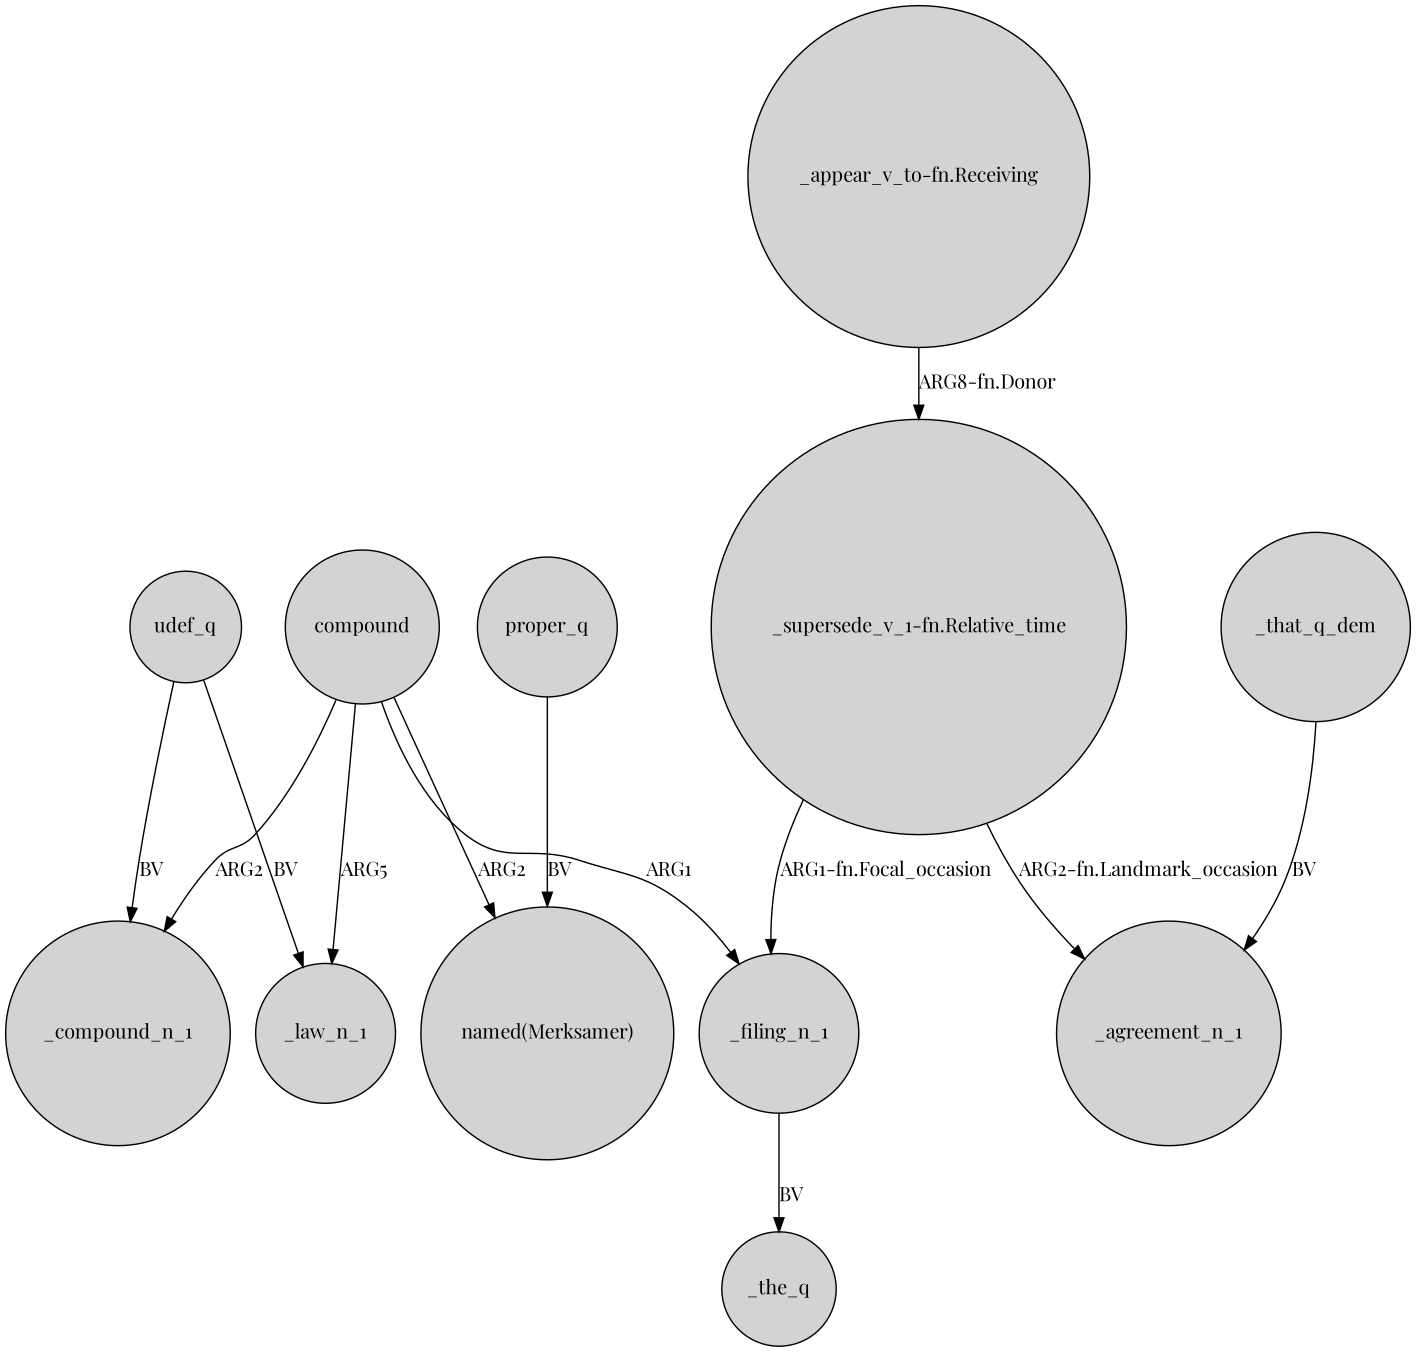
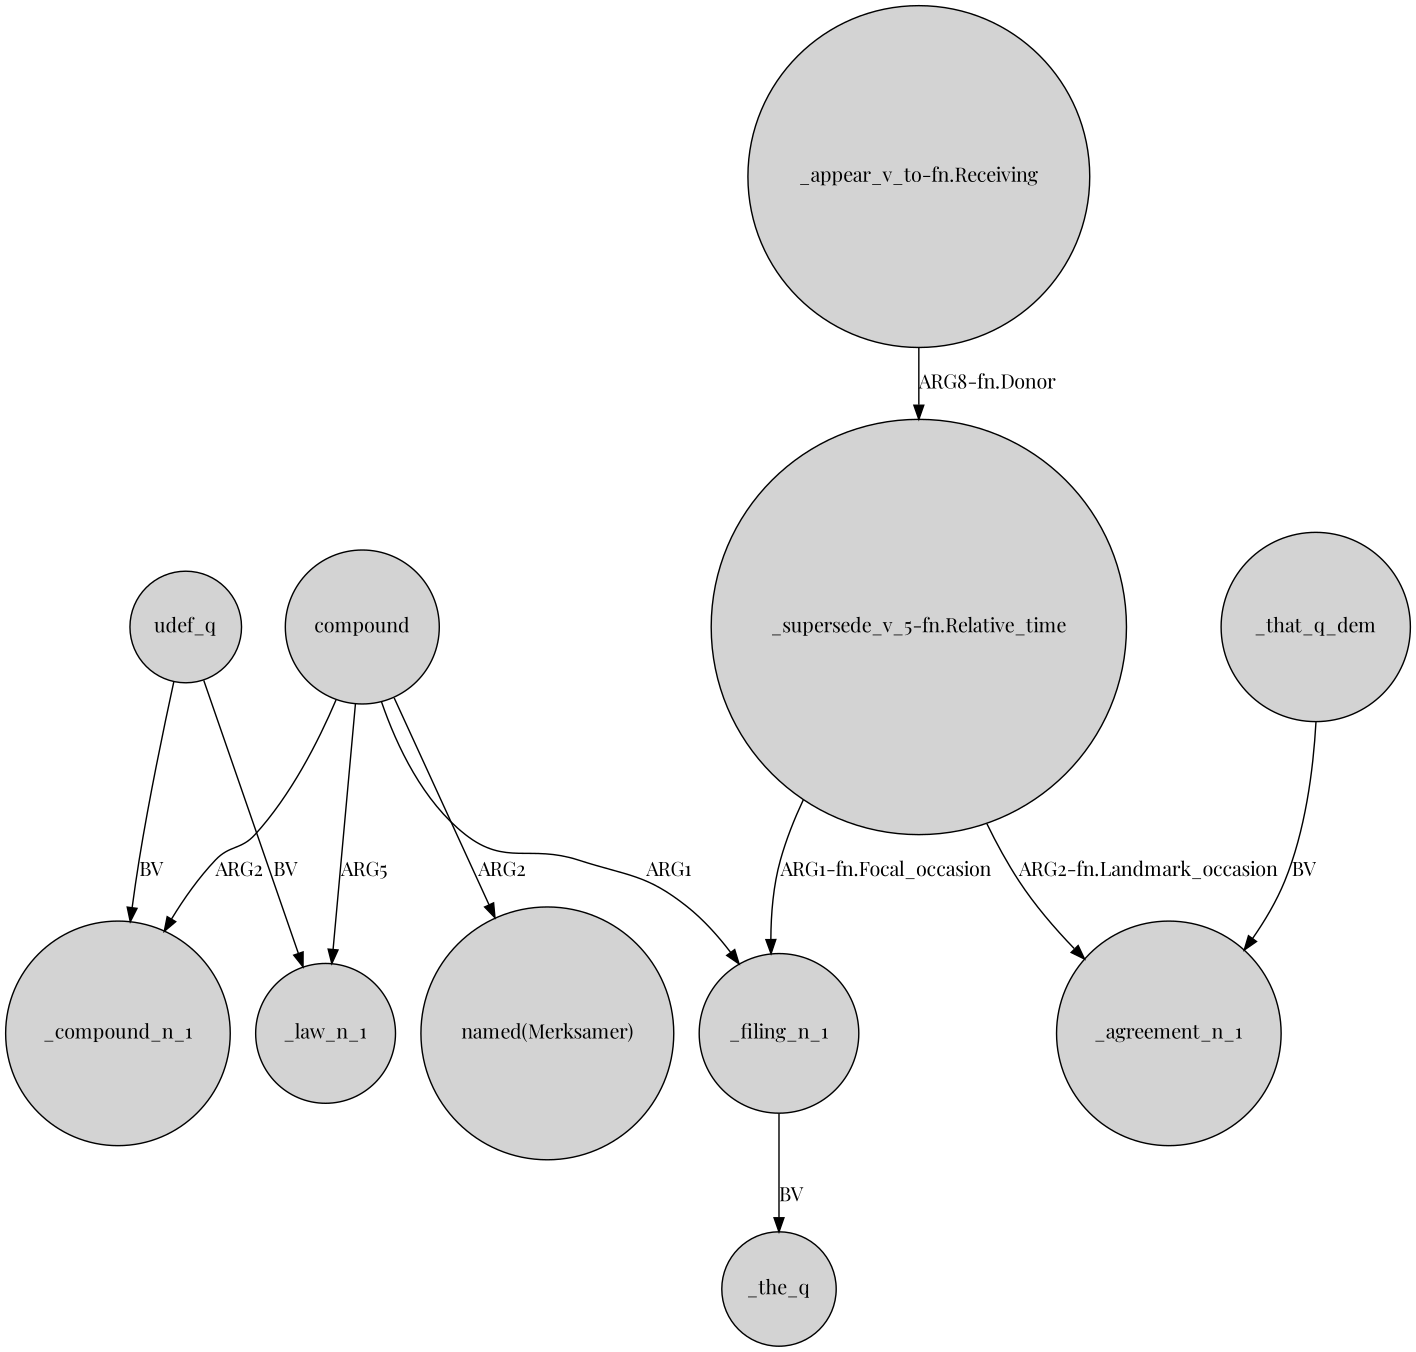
(547, 627) -> none
(919, 627) -> (919, 627)
